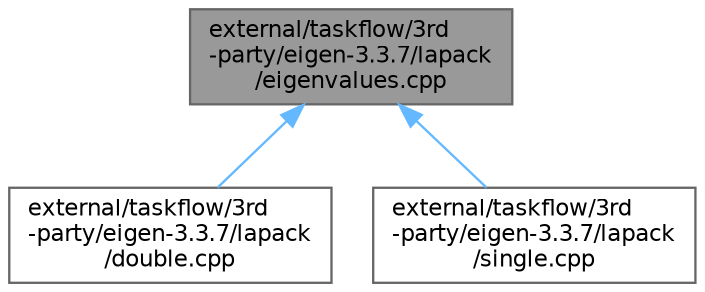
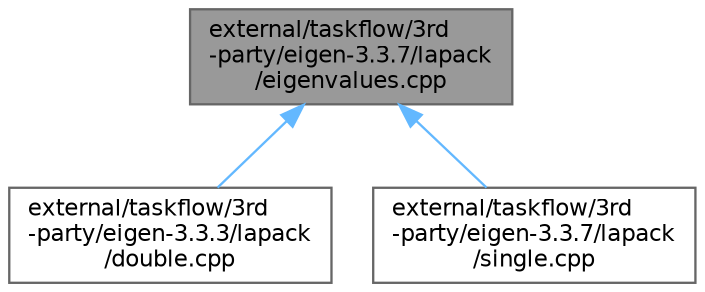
(170, 235) -> (170, 235)
